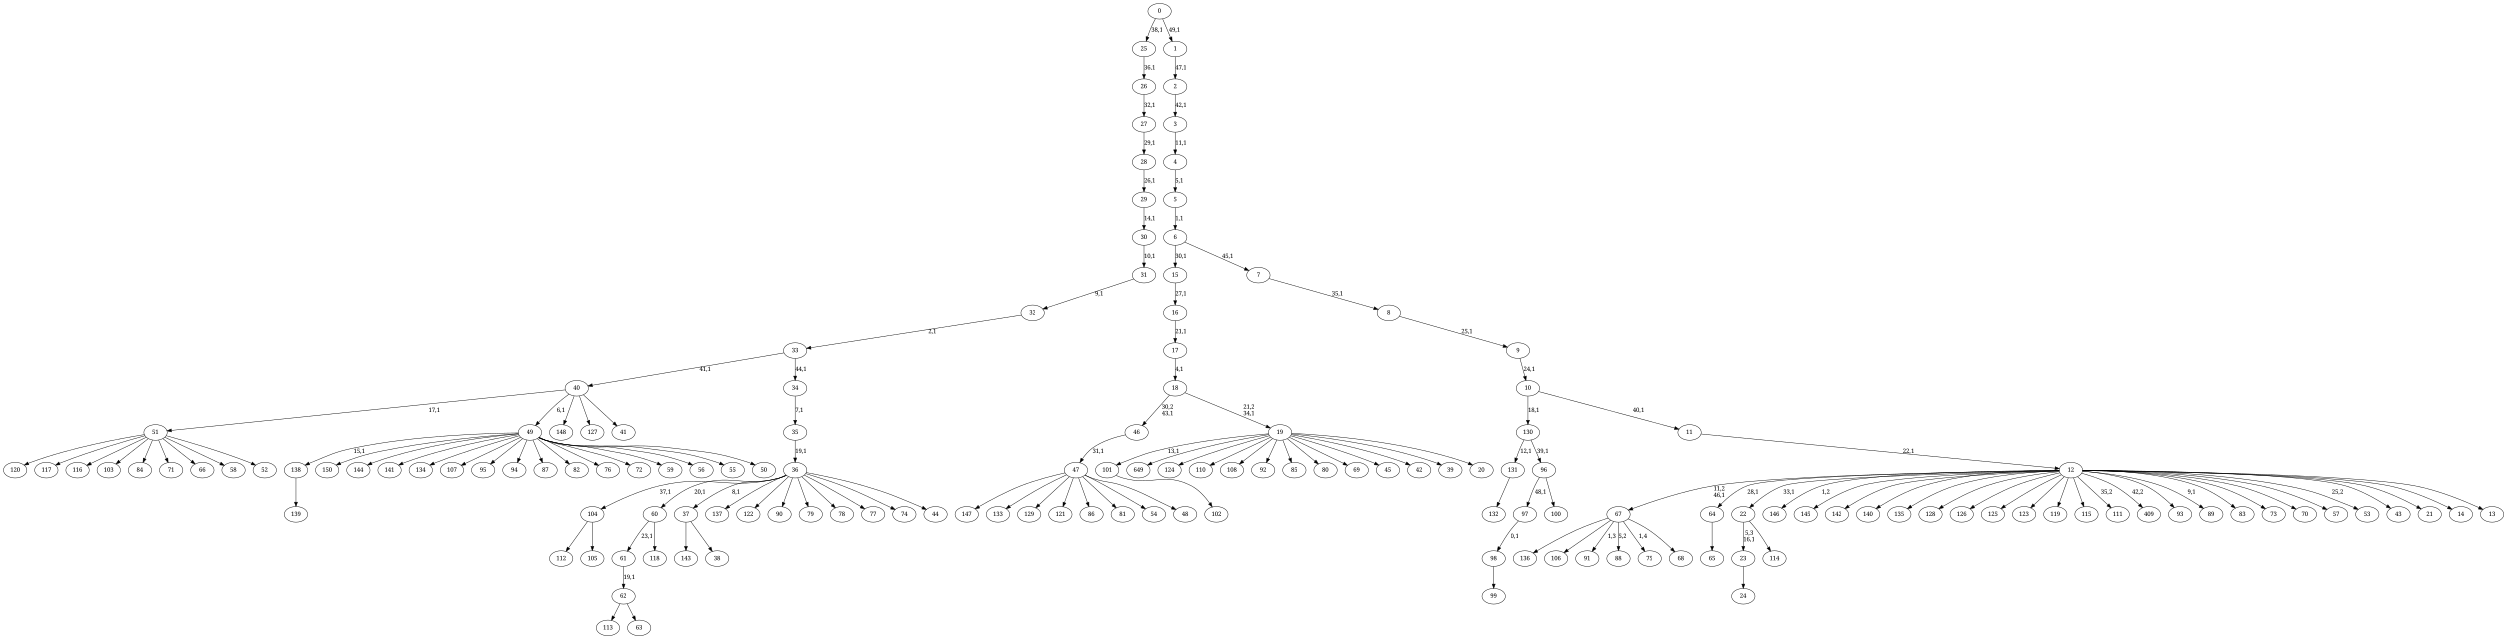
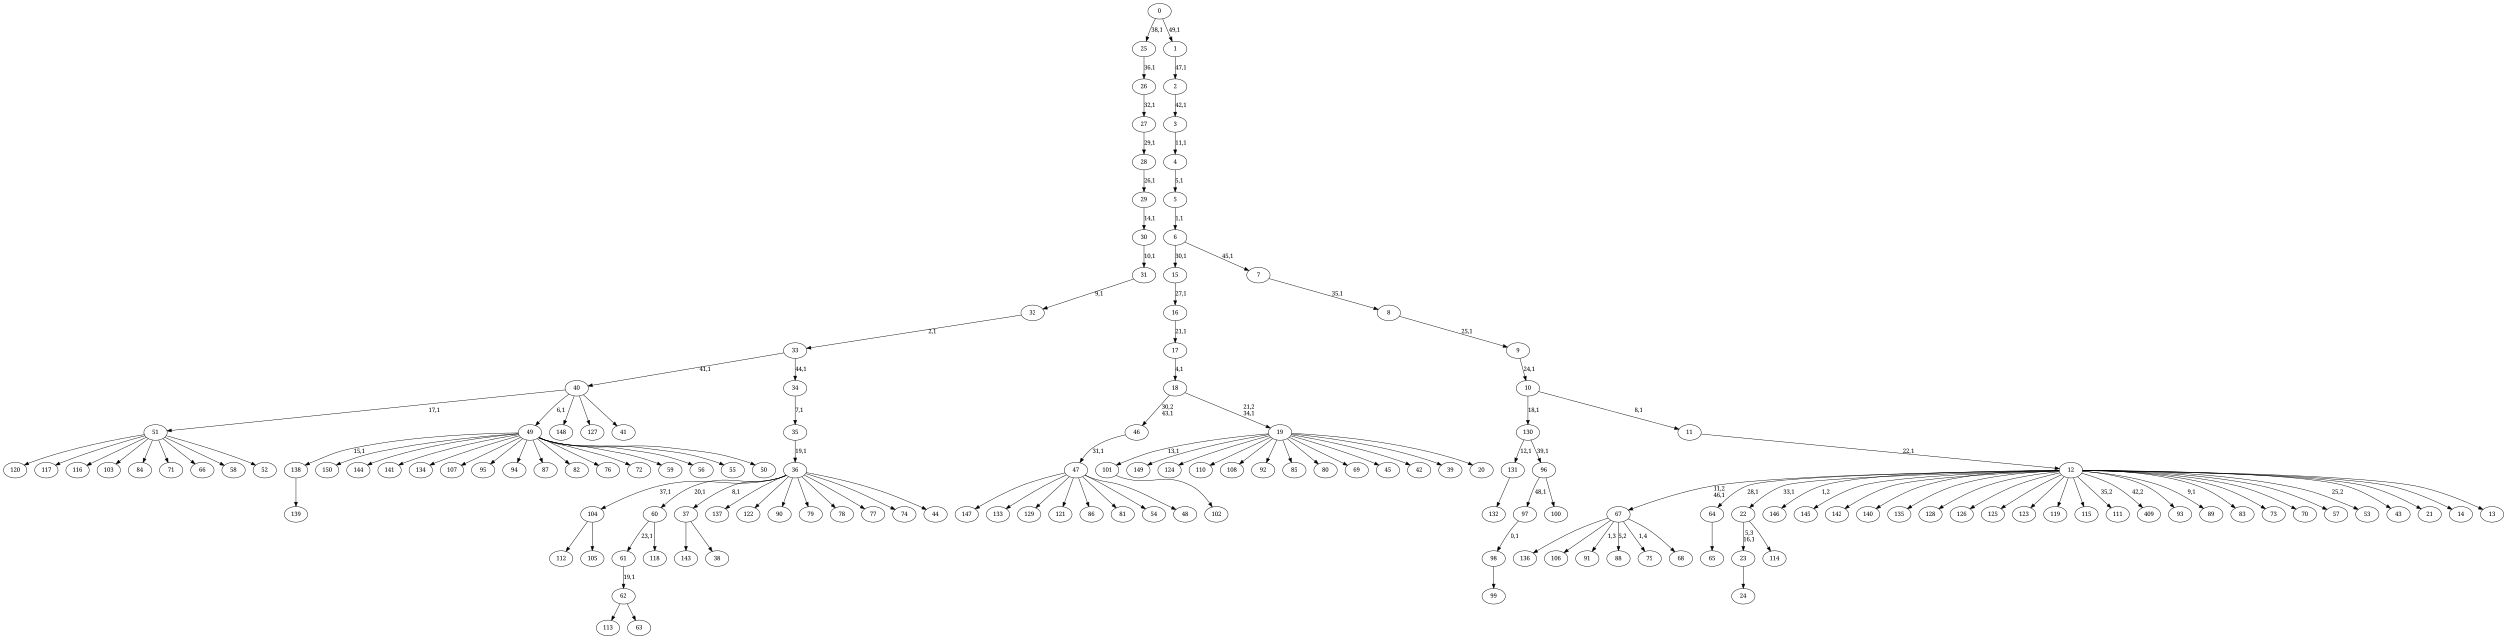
(1639, 410) -> (1639, 410)
(1138, 470) -> (1138, 470)
